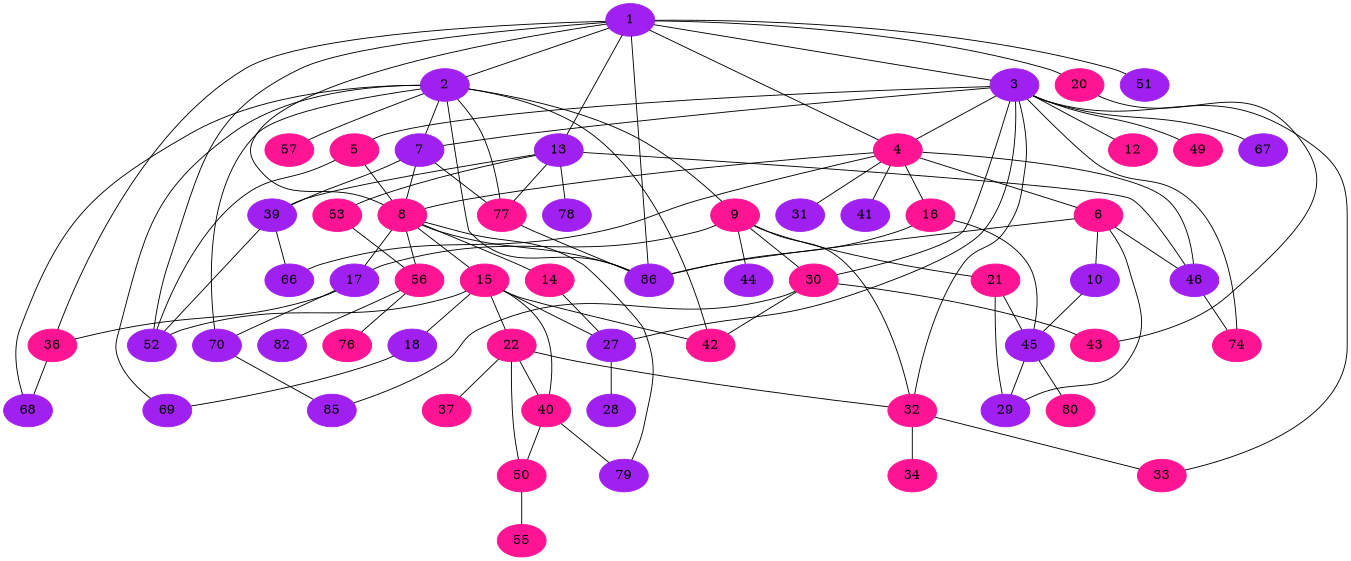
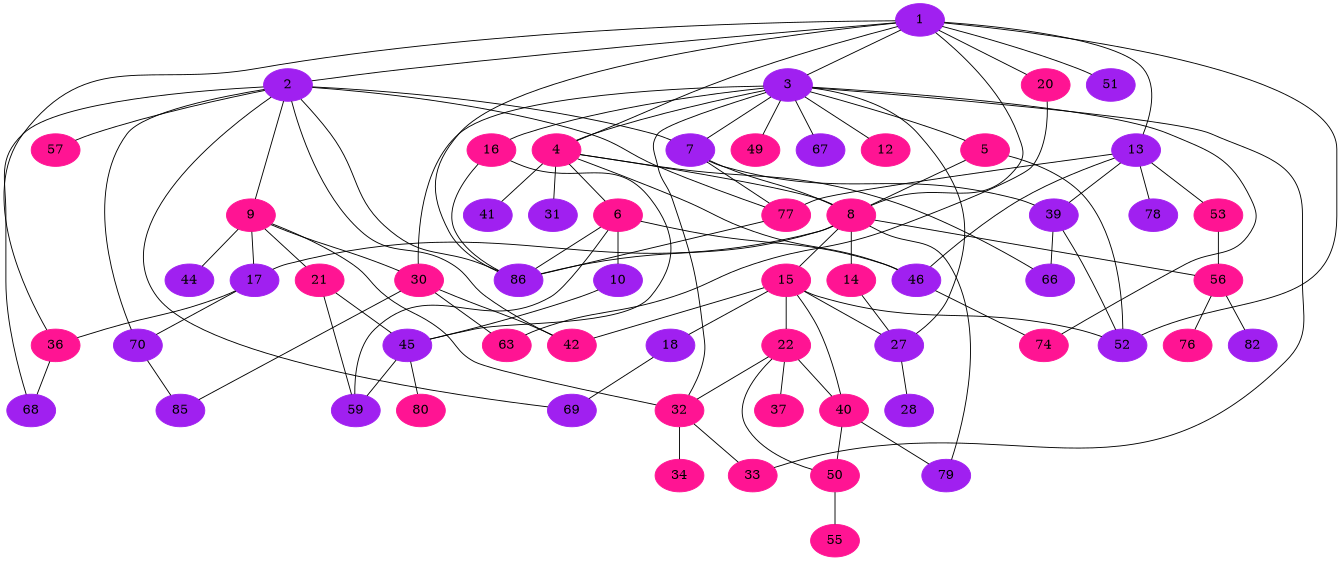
(914, 183) -> (635, 107)
(1095, 345) -> (507, 345)
(1005, 410) -> (356, 410)
